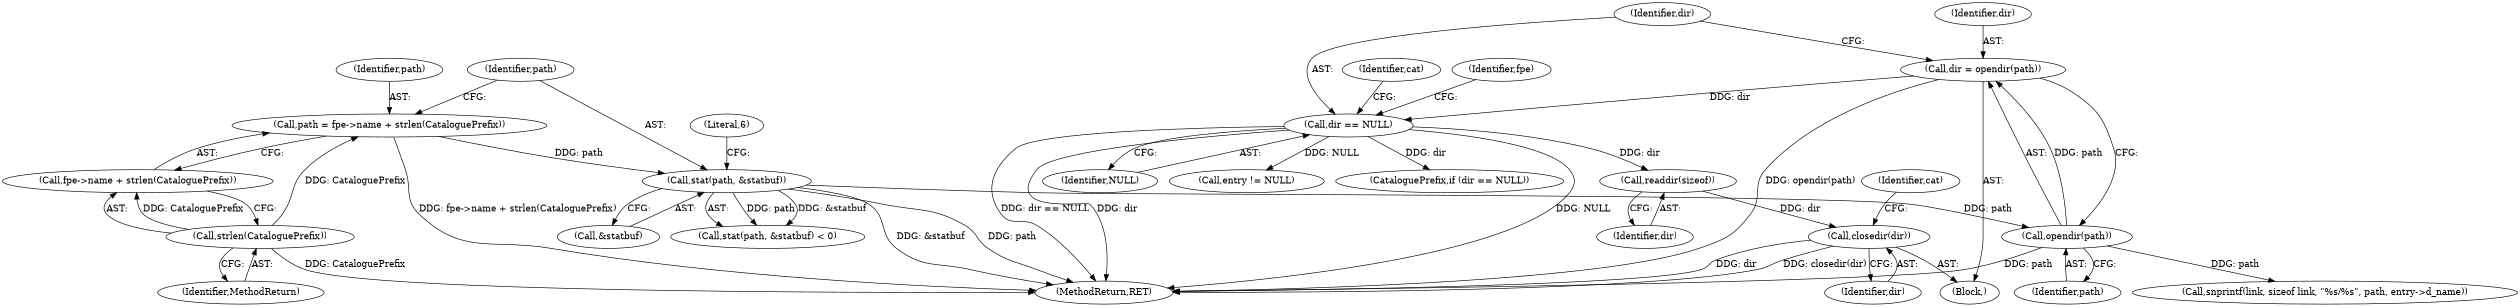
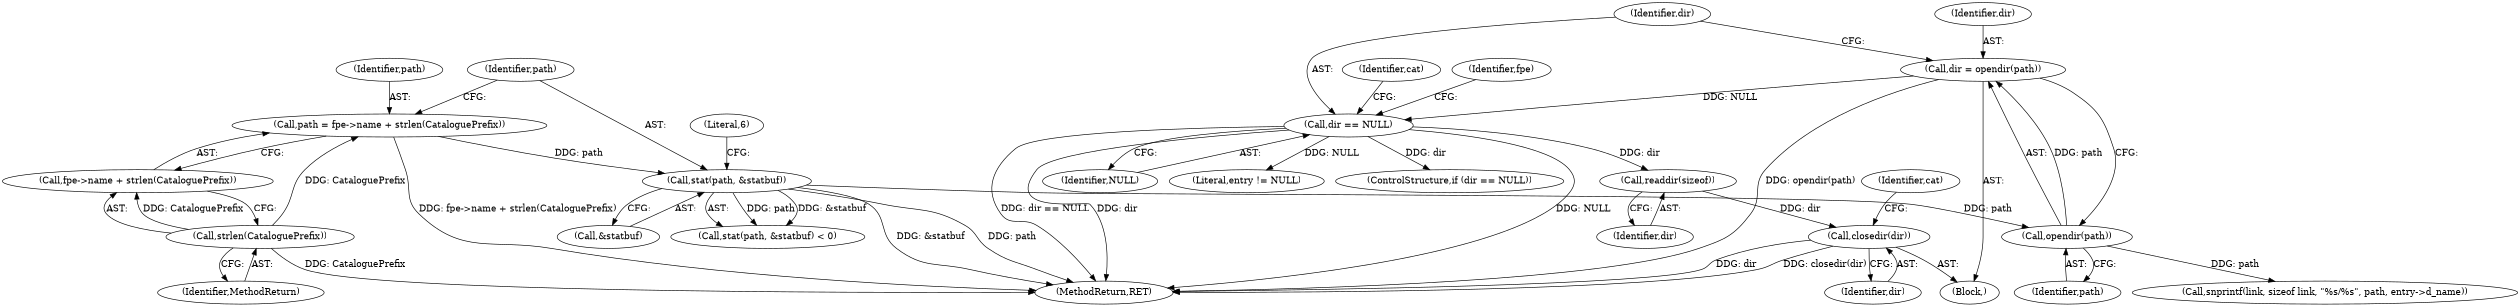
(1730, 98) -> (1730, 98)
(1247, 181) -> (1247, 181)
(1450, 181) -> (1450, 181)
(1699, 282) -> none
